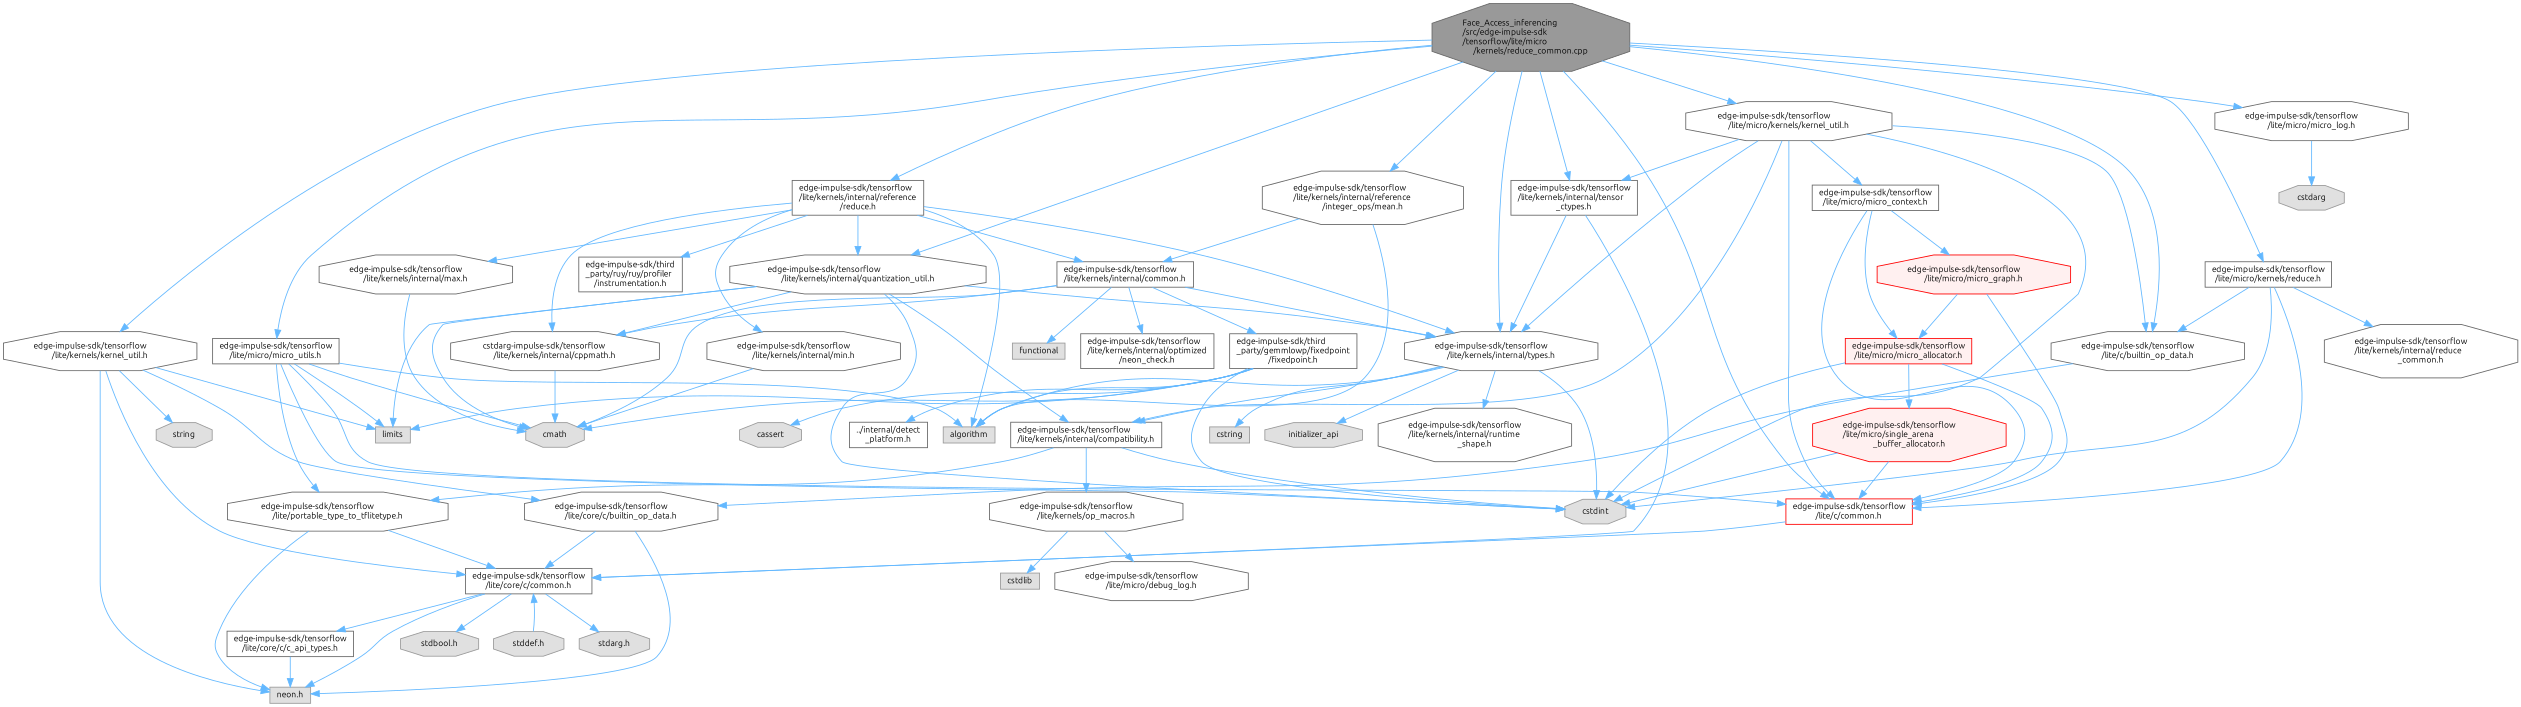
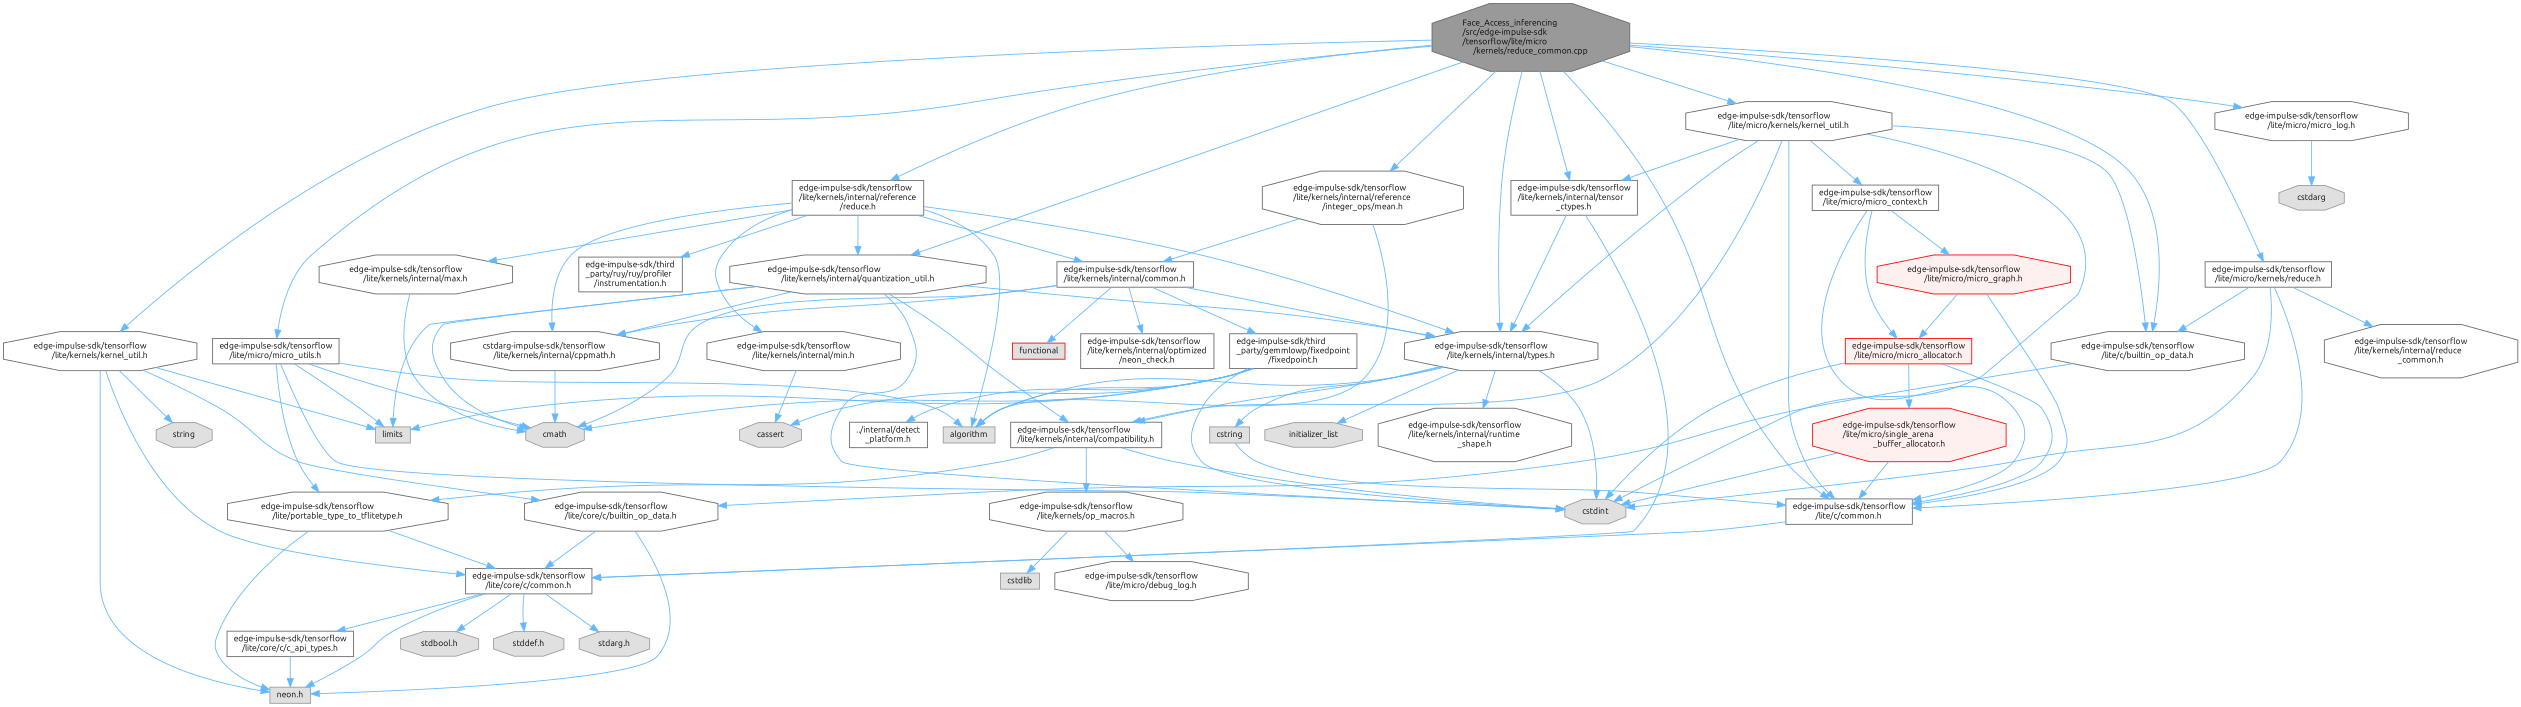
(1039, 351) -> (1039, 351)
(686, 391) -> (792, 382)
(1314, 435) -> (1314, 435)
(1008, 488) -> (1502, 488)
(1849, 512) -> (1849, 512)
(534, 617) -> (523, 608)
